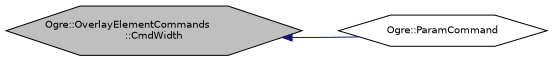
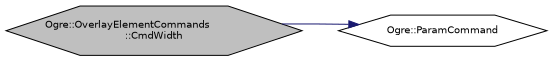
(326, 37) -> (315, 24)
